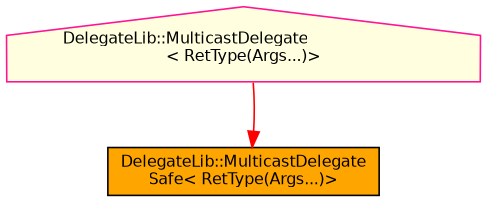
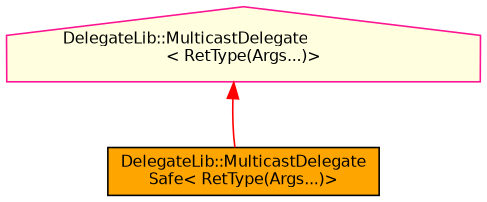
(254, 107) -> (233, 123)
